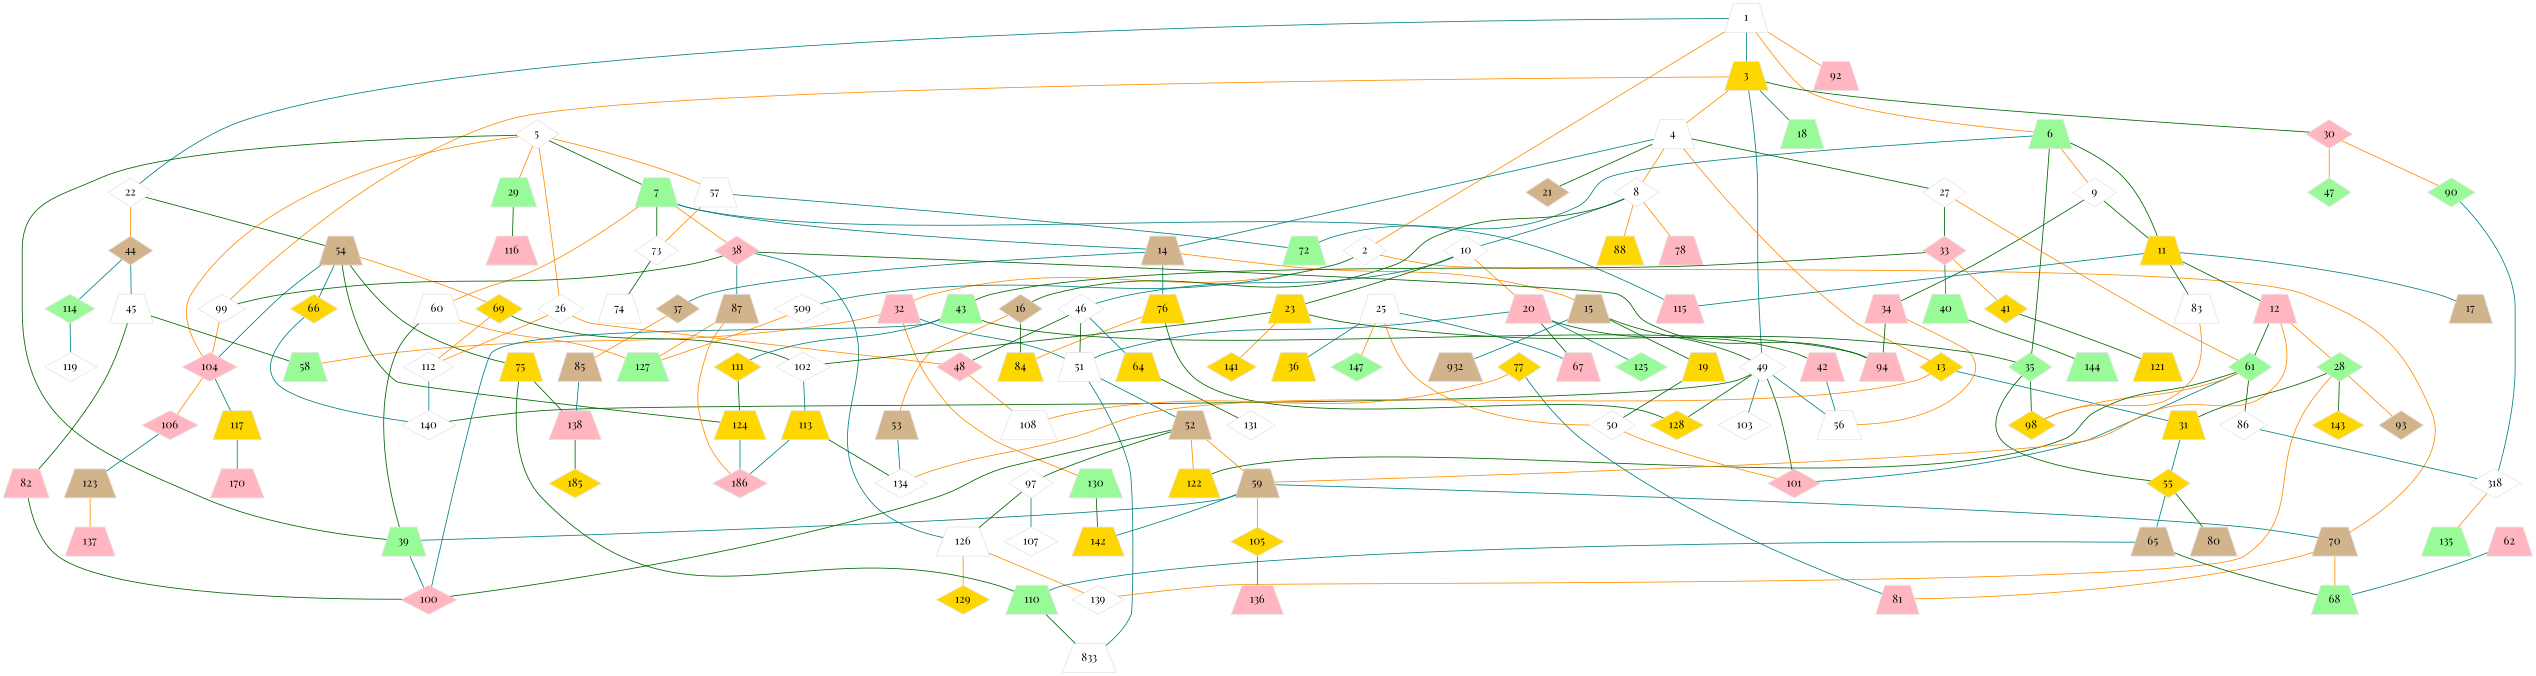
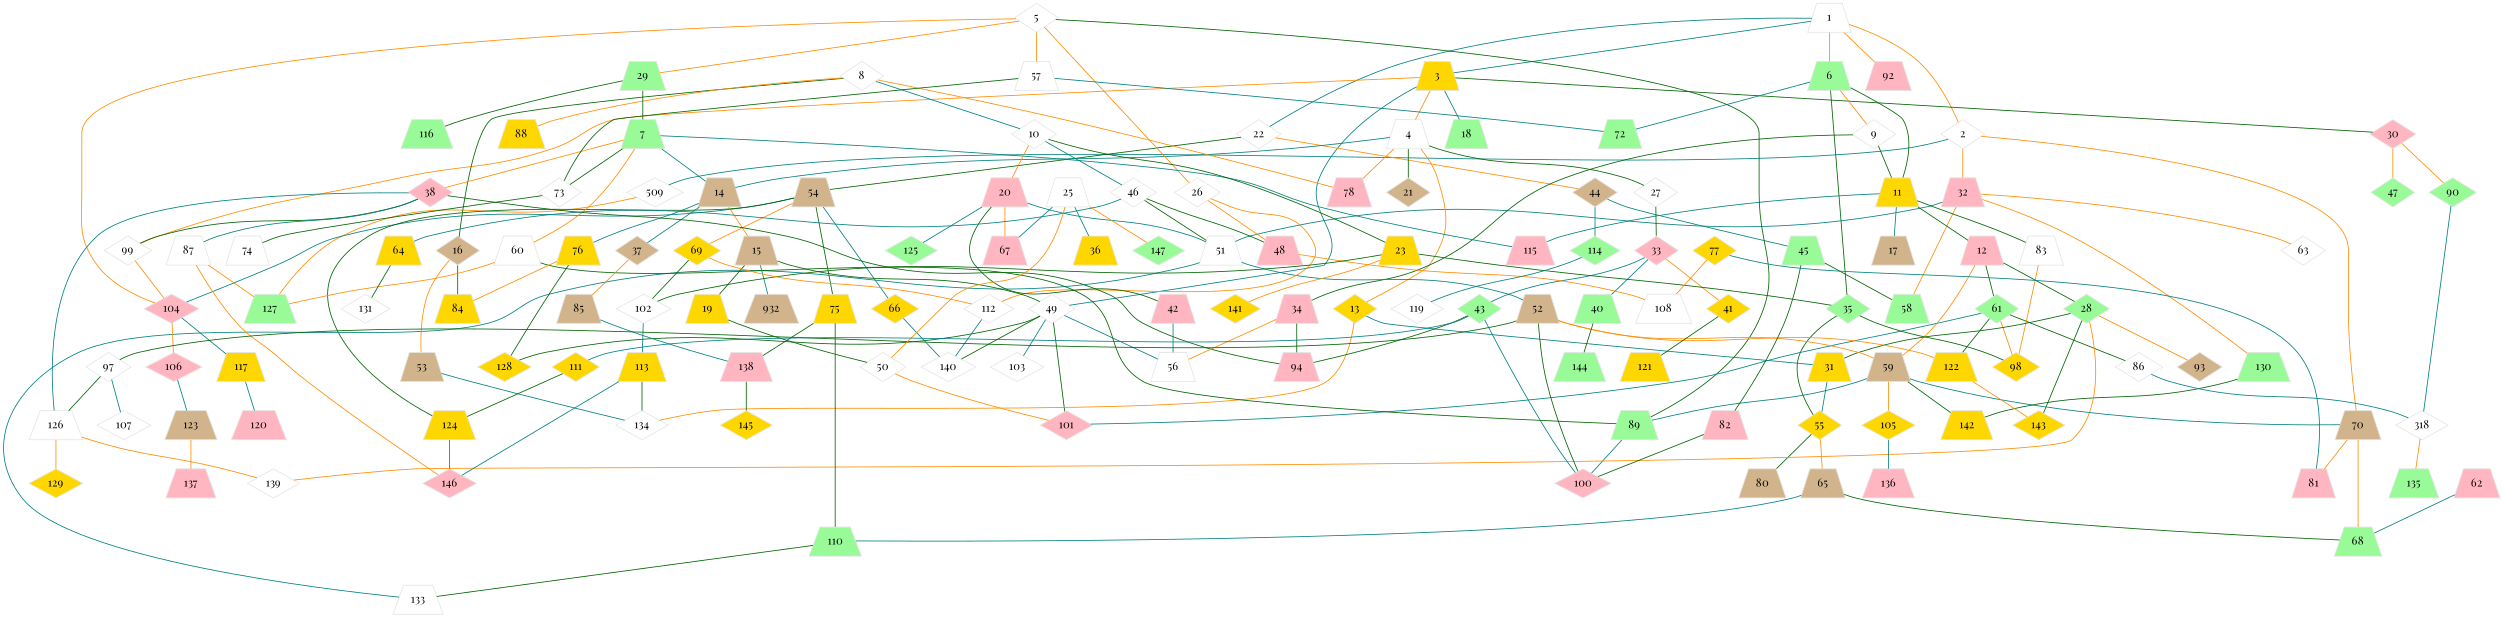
(595, 163) -> (643, 107)
(1655, 163) -> (1378, 164)
(683, 224) -> (776, 102)
(512, 251) -> (427, 134)
none -> (2303, 251)
(1449, 268) -> (1544, 284)
(2095, 283) -> none
(131, 309) -> (1804, 251)
(737, 309) -> (189, 251)
(961, 309) -> (1479, 309)
(2311, 341) -> (2048, 287)
(1559, 344) -> (1005, 227)
(960, 367) -> (1280, 251)
none -> (1989, 392)
(237, 483) -> (259, 425)
(575, 483) -> (746, 425)
(740, 483) -> (450, 483)
(2161, 511) -> (1821, 451)
(1177, 516) -> (1929, 397)
(404, 542) -> (1635, 425)
(1089, 658) -> (418, 600)
